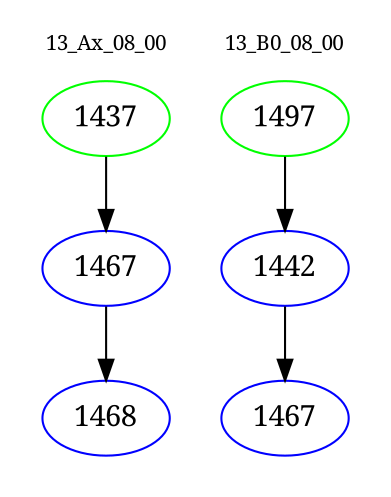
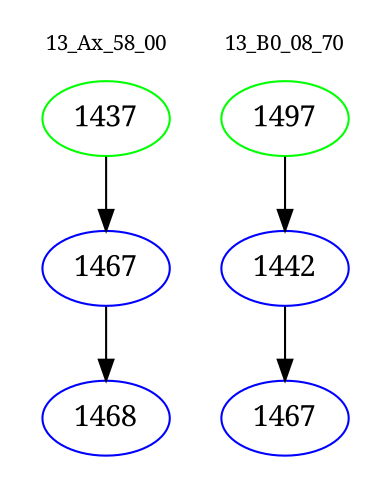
(106, 45) -> (106, 45)
(285, 45) -> (285, 45)
